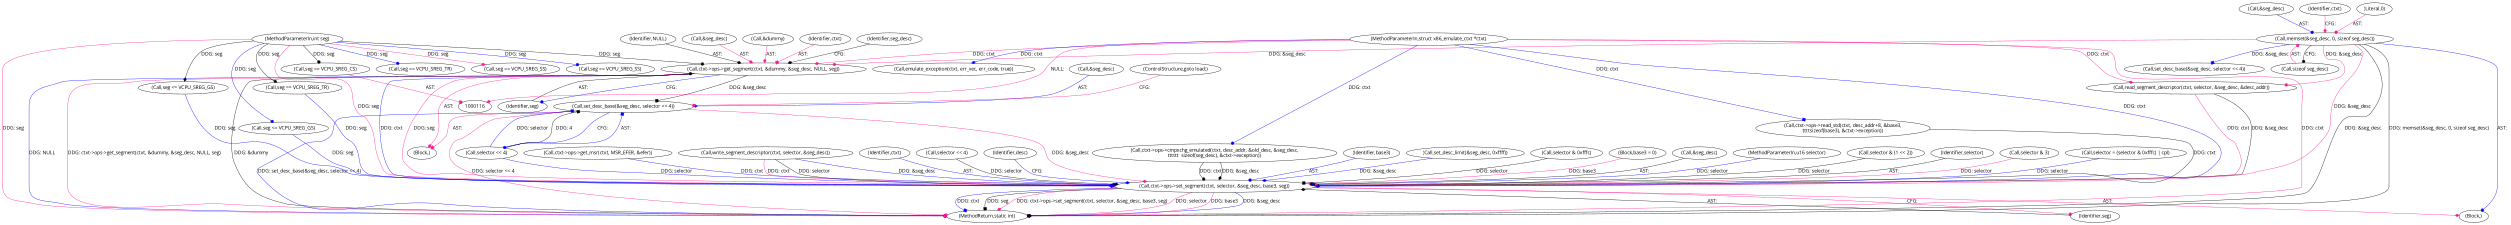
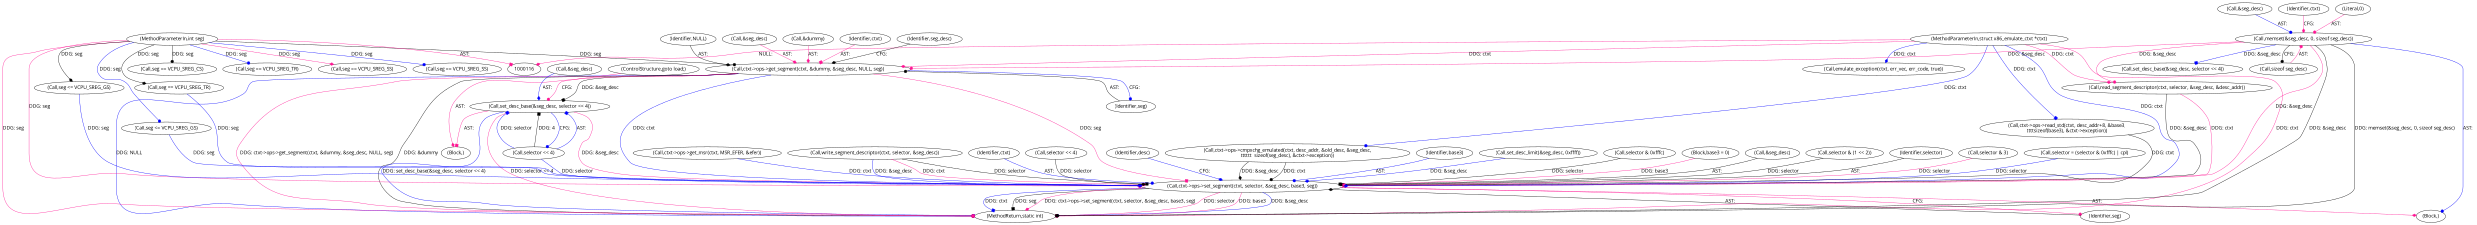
(403, 88) -> (342, 44)
(1787, 153) -> none
